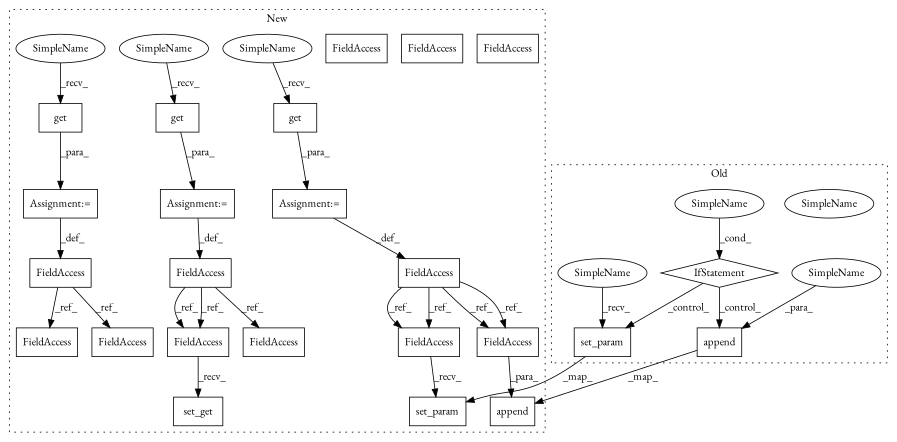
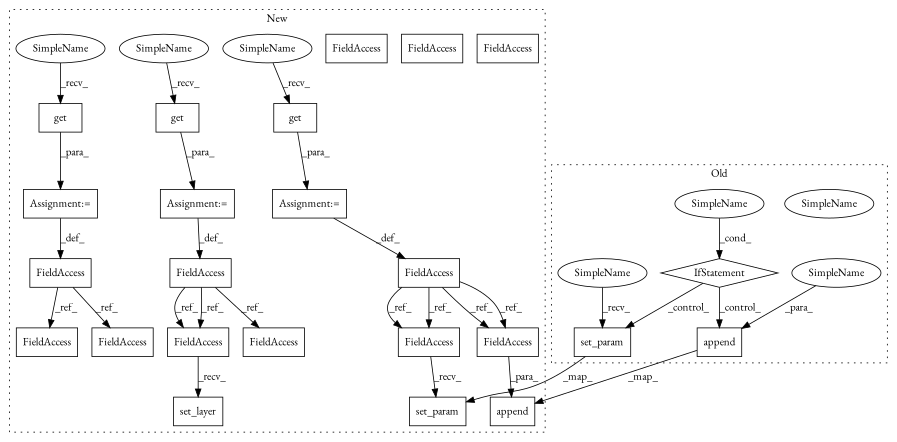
(198, 411) -> (198, 411)
